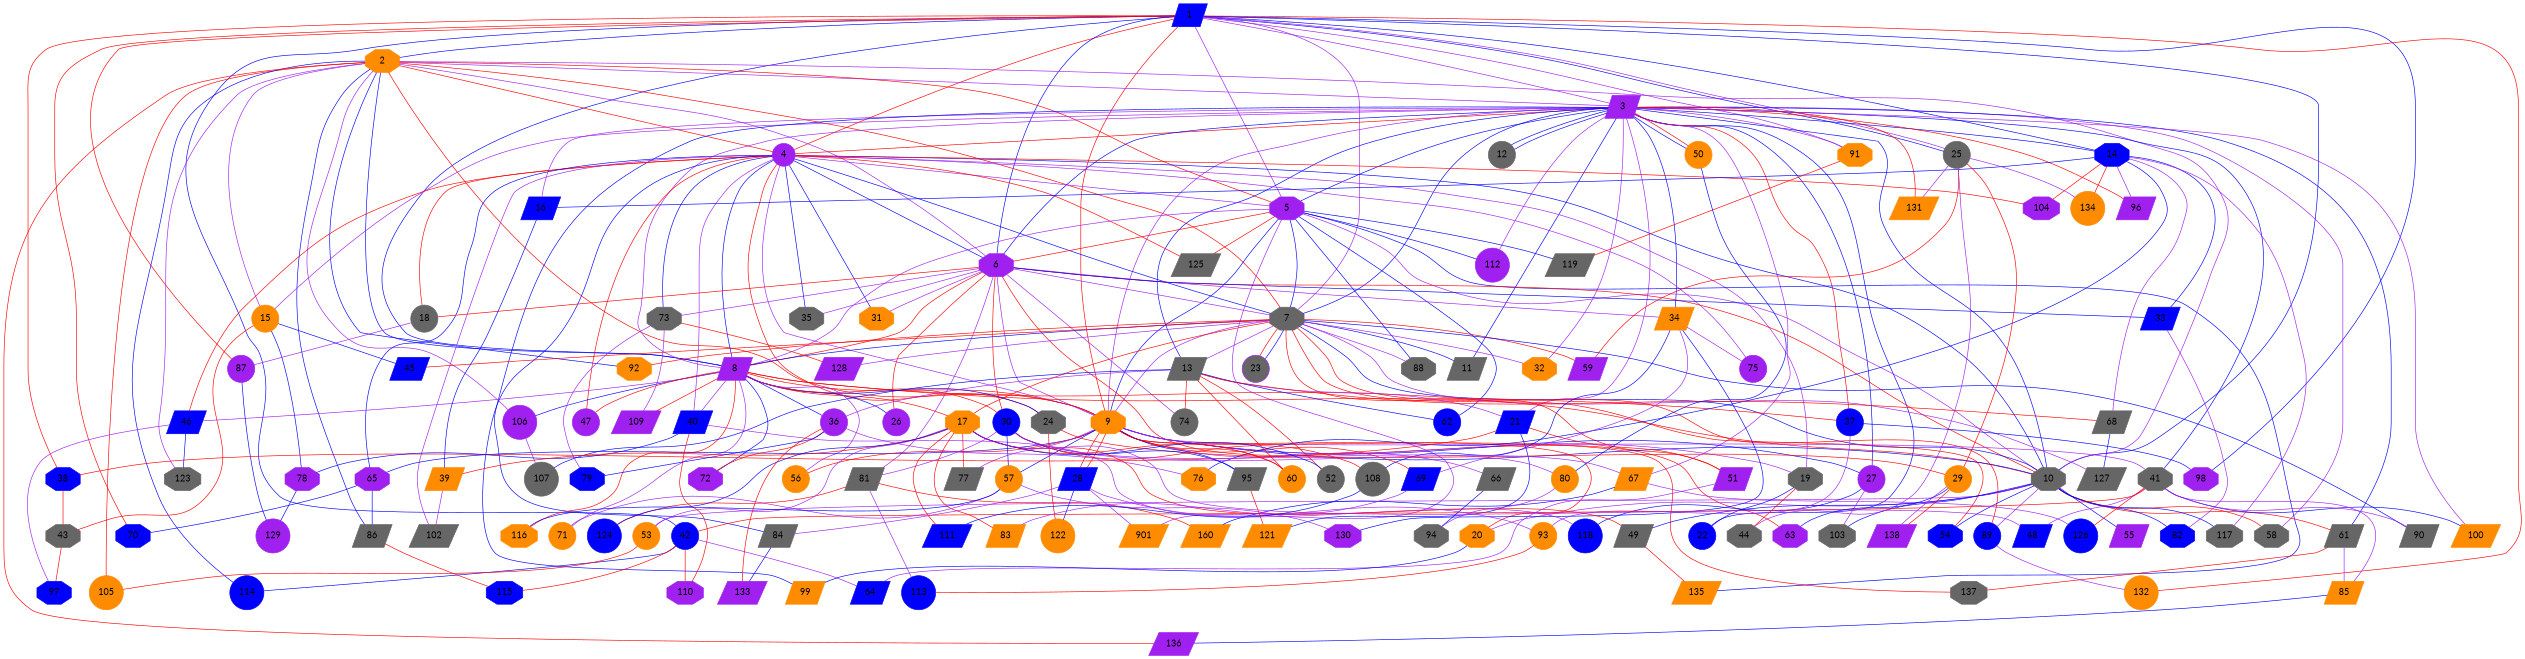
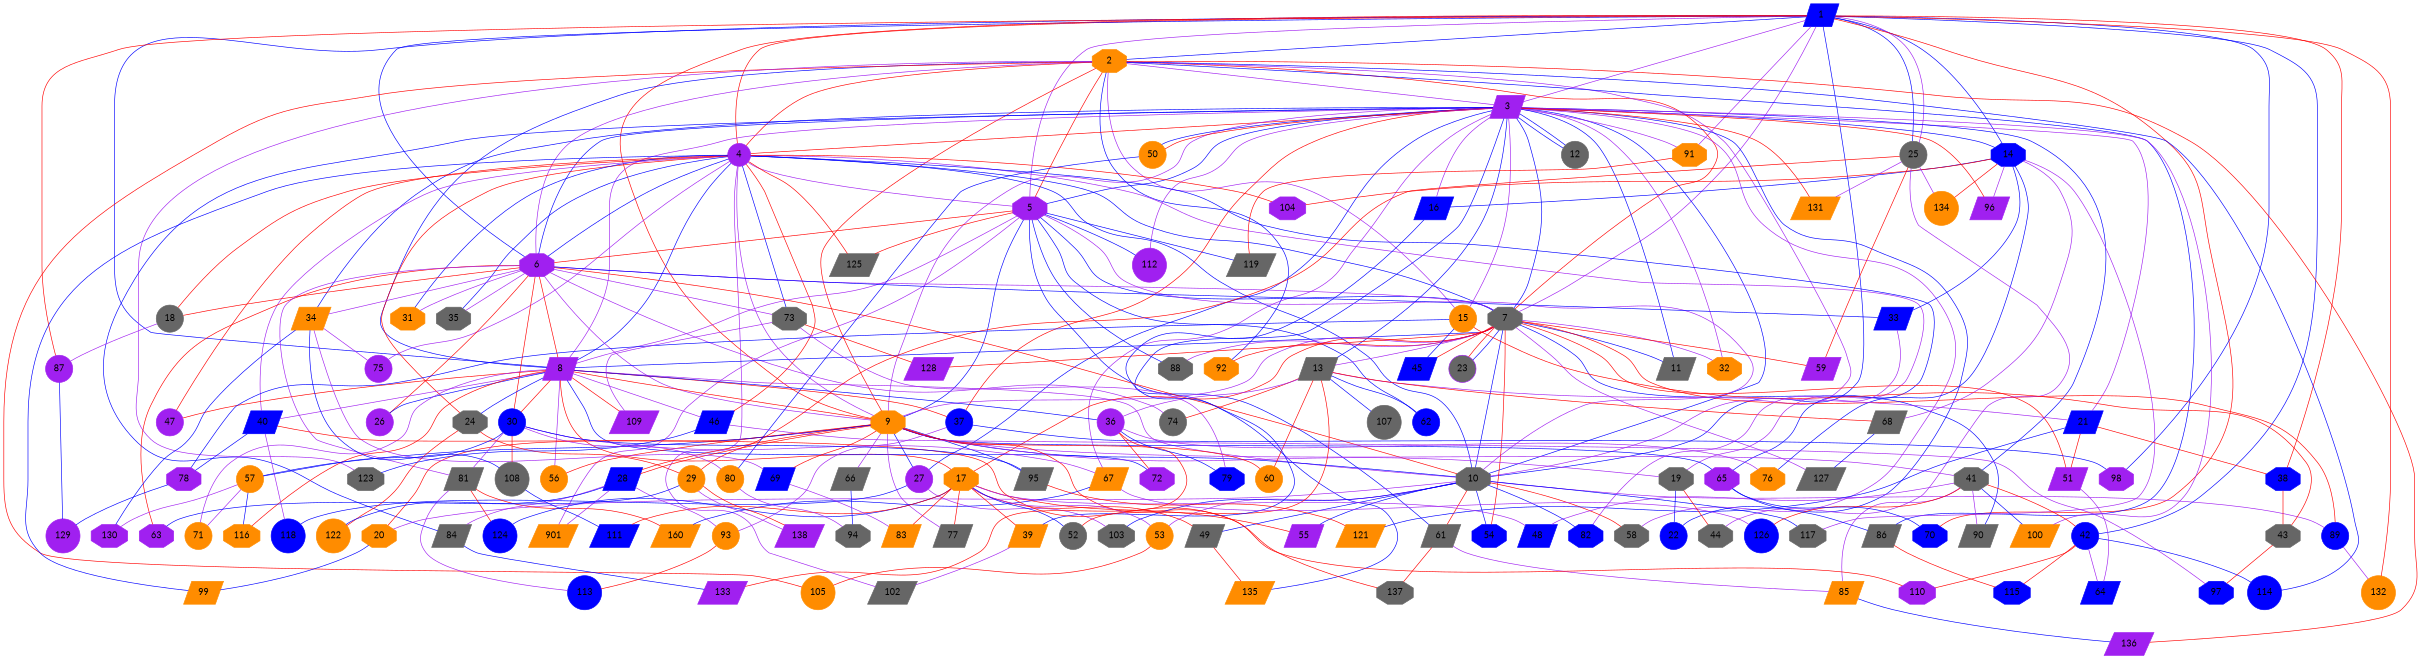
(1065, 339) -> (1249, 349)
(1198, 394) -> (1049, 393)
(520, 422) -> none
(1128, 449) -> (1132, 510)
